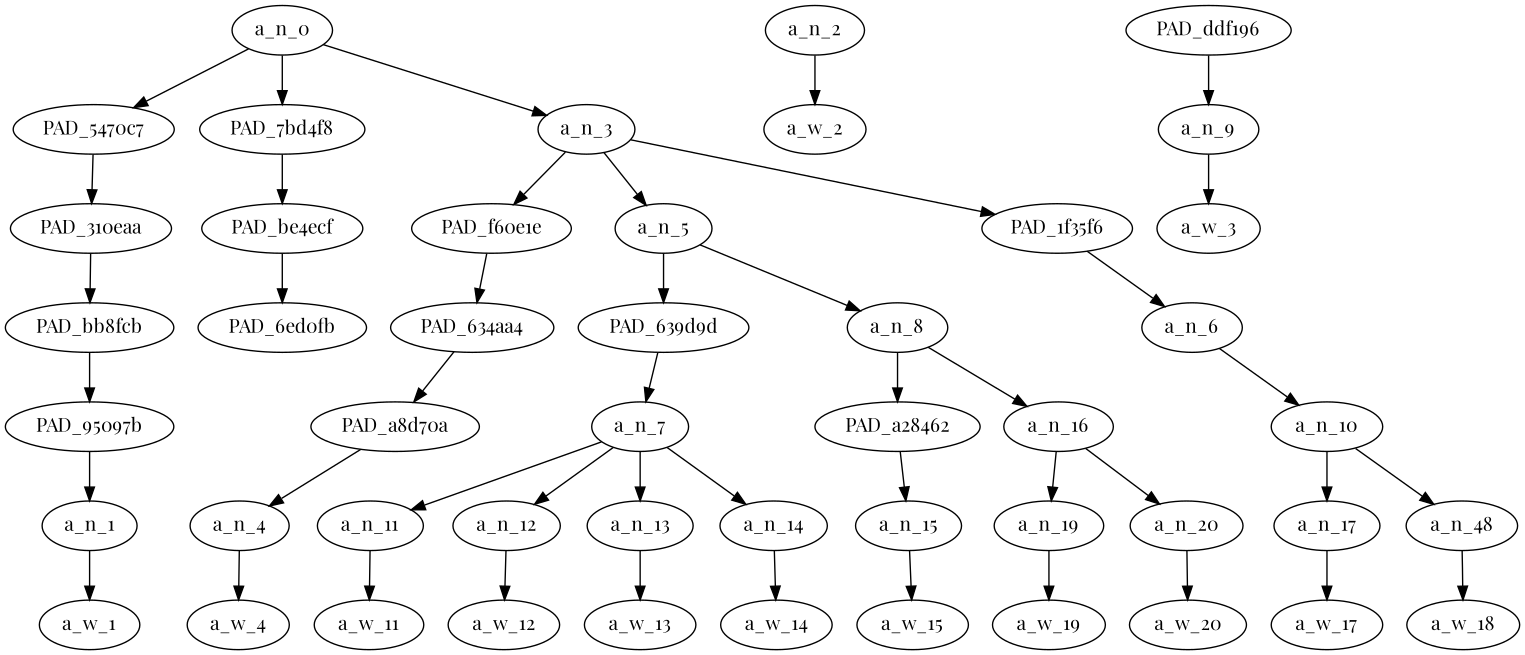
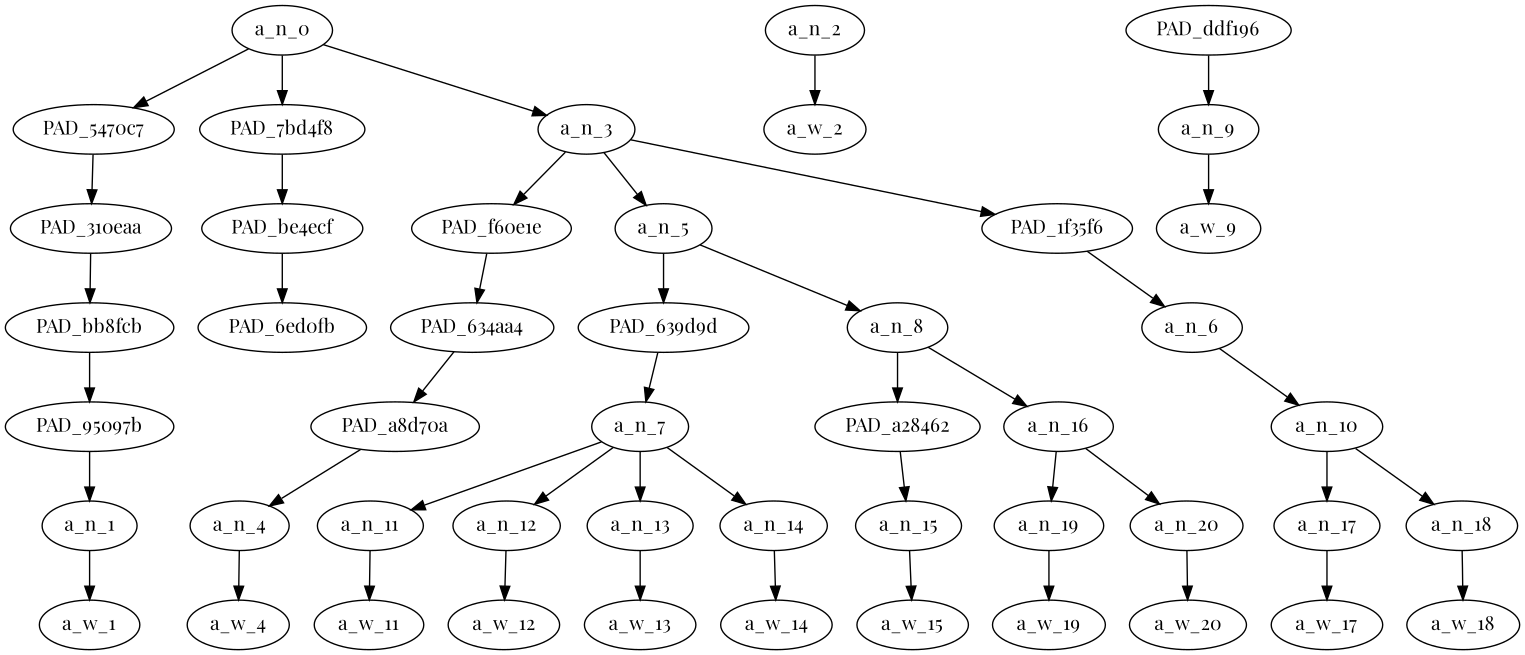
(1209, 228) -> (1209, 228)
(1462, 526) -> (1462, 526)
